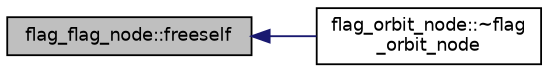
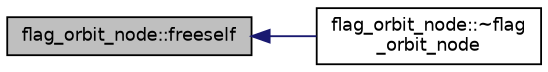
(129, 36) -> (129, 36)
